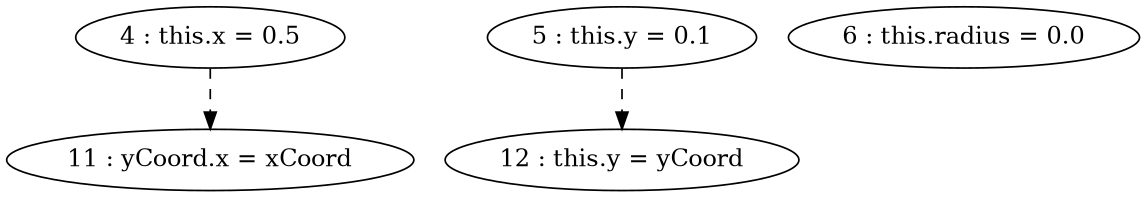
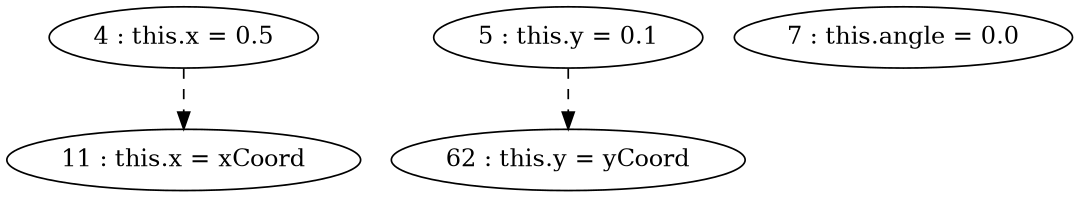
none -> (903, 37)
(964, 37) -> none
(210, 160) -> (184, 160)
(622, 160) -> (568, 160)
